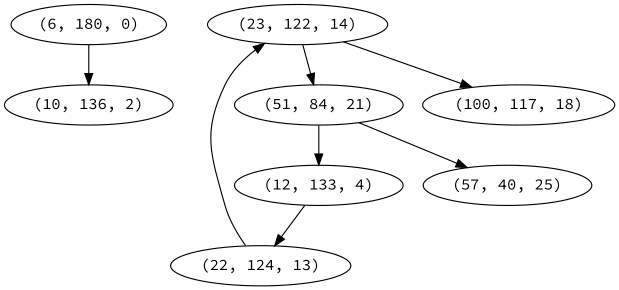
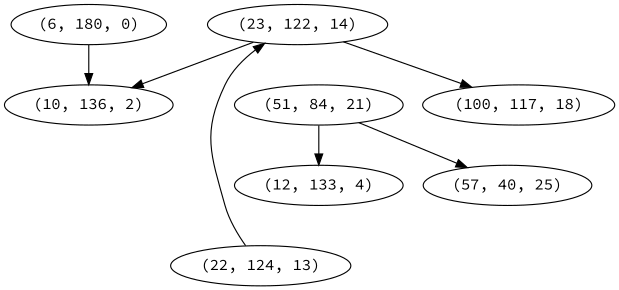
(307, 59) -> (198, 63)
(293, 221) -> none
